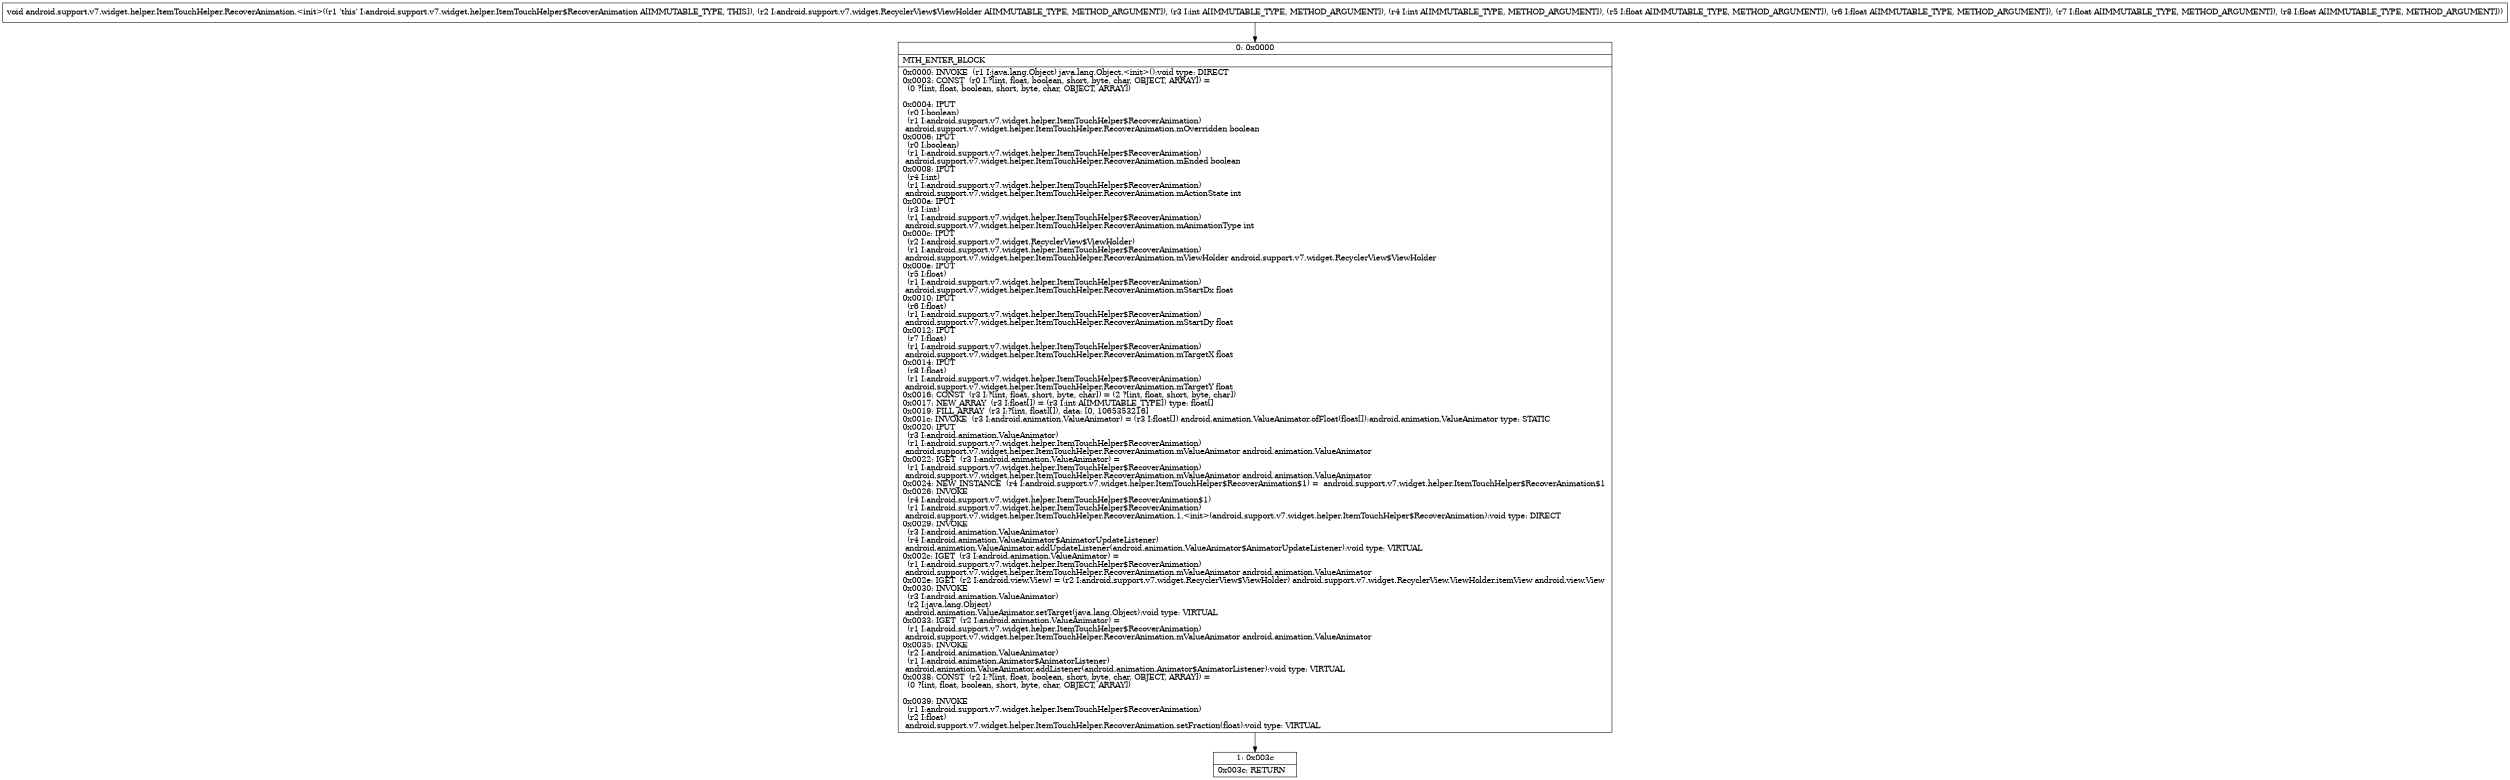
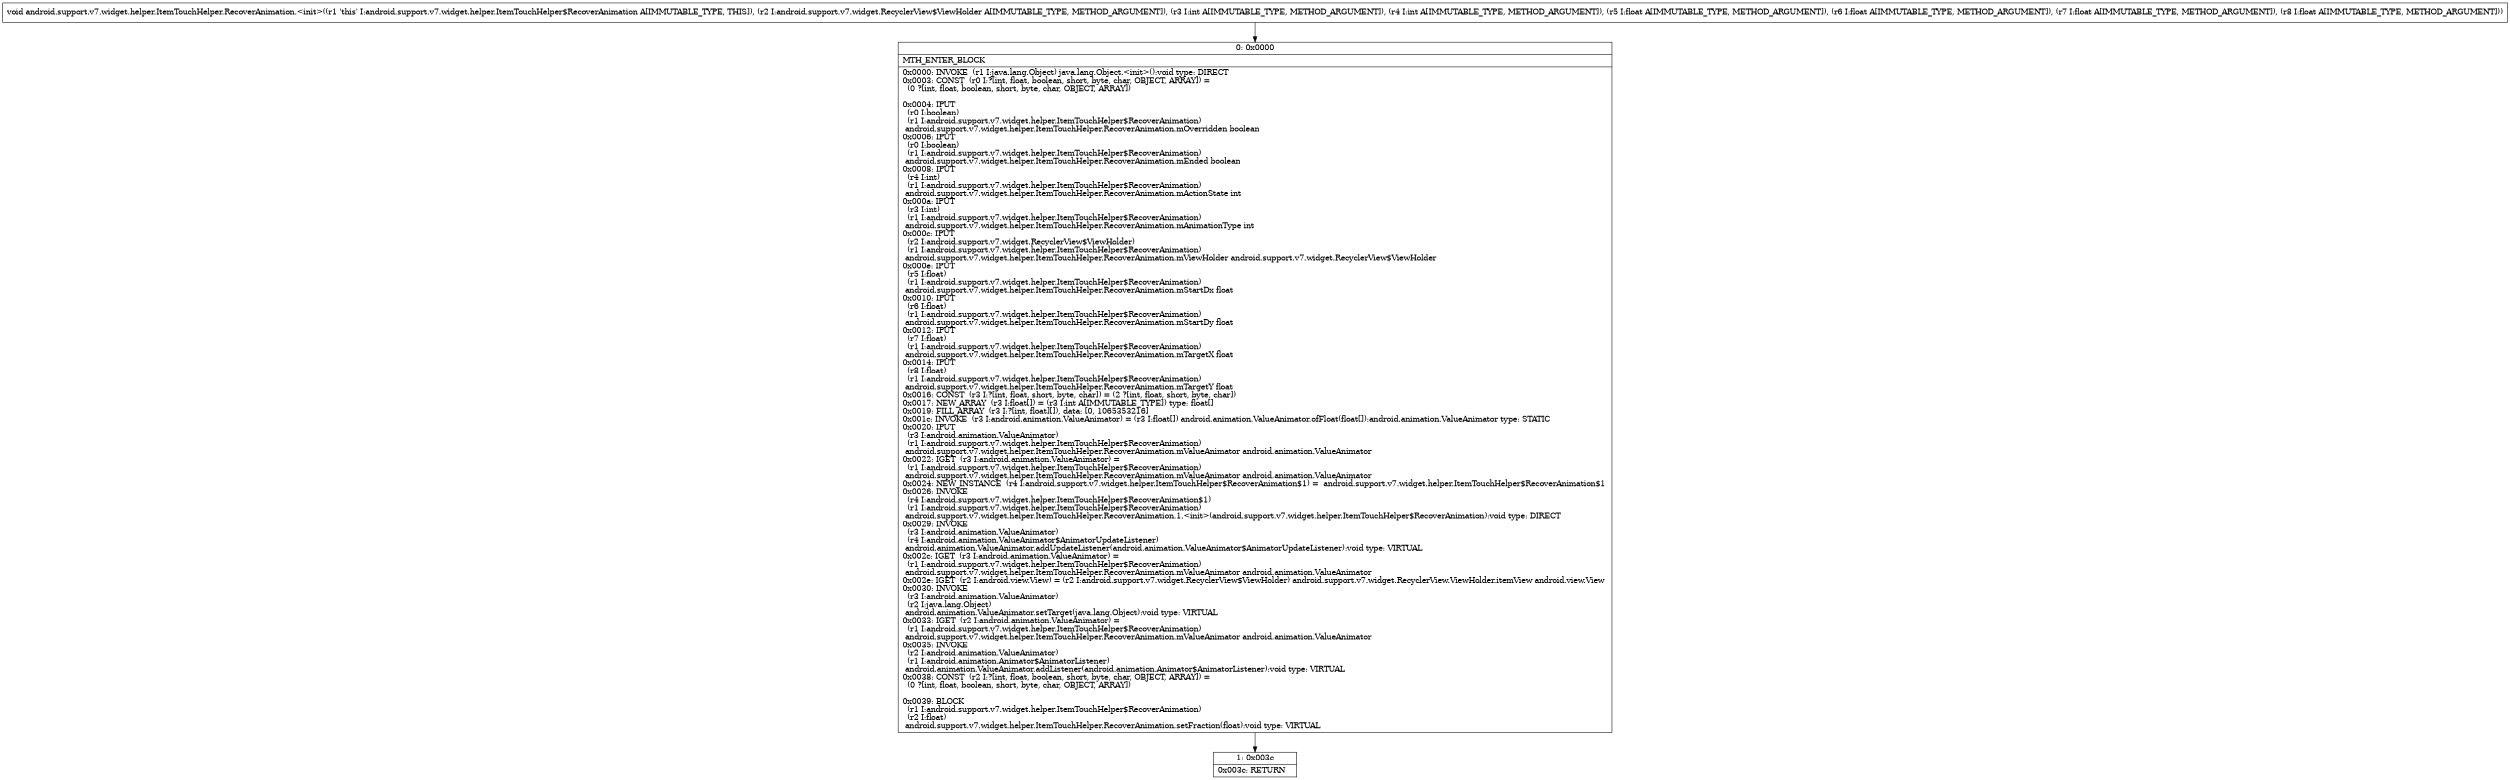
(938, 702) -> (936, 702)
